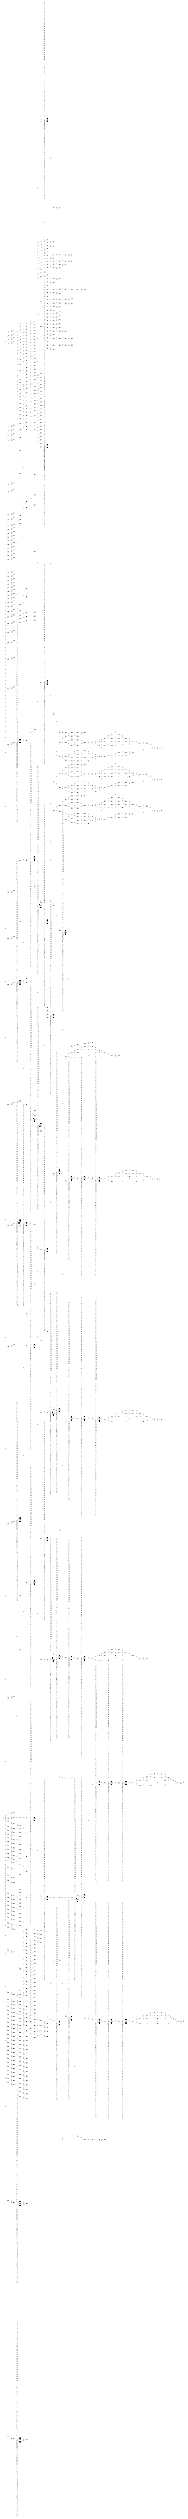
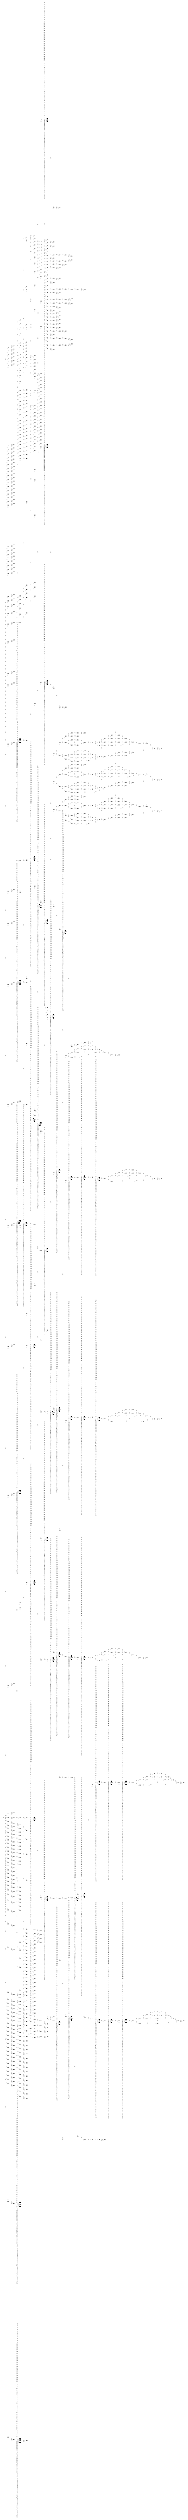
(27, 2204) -> none
